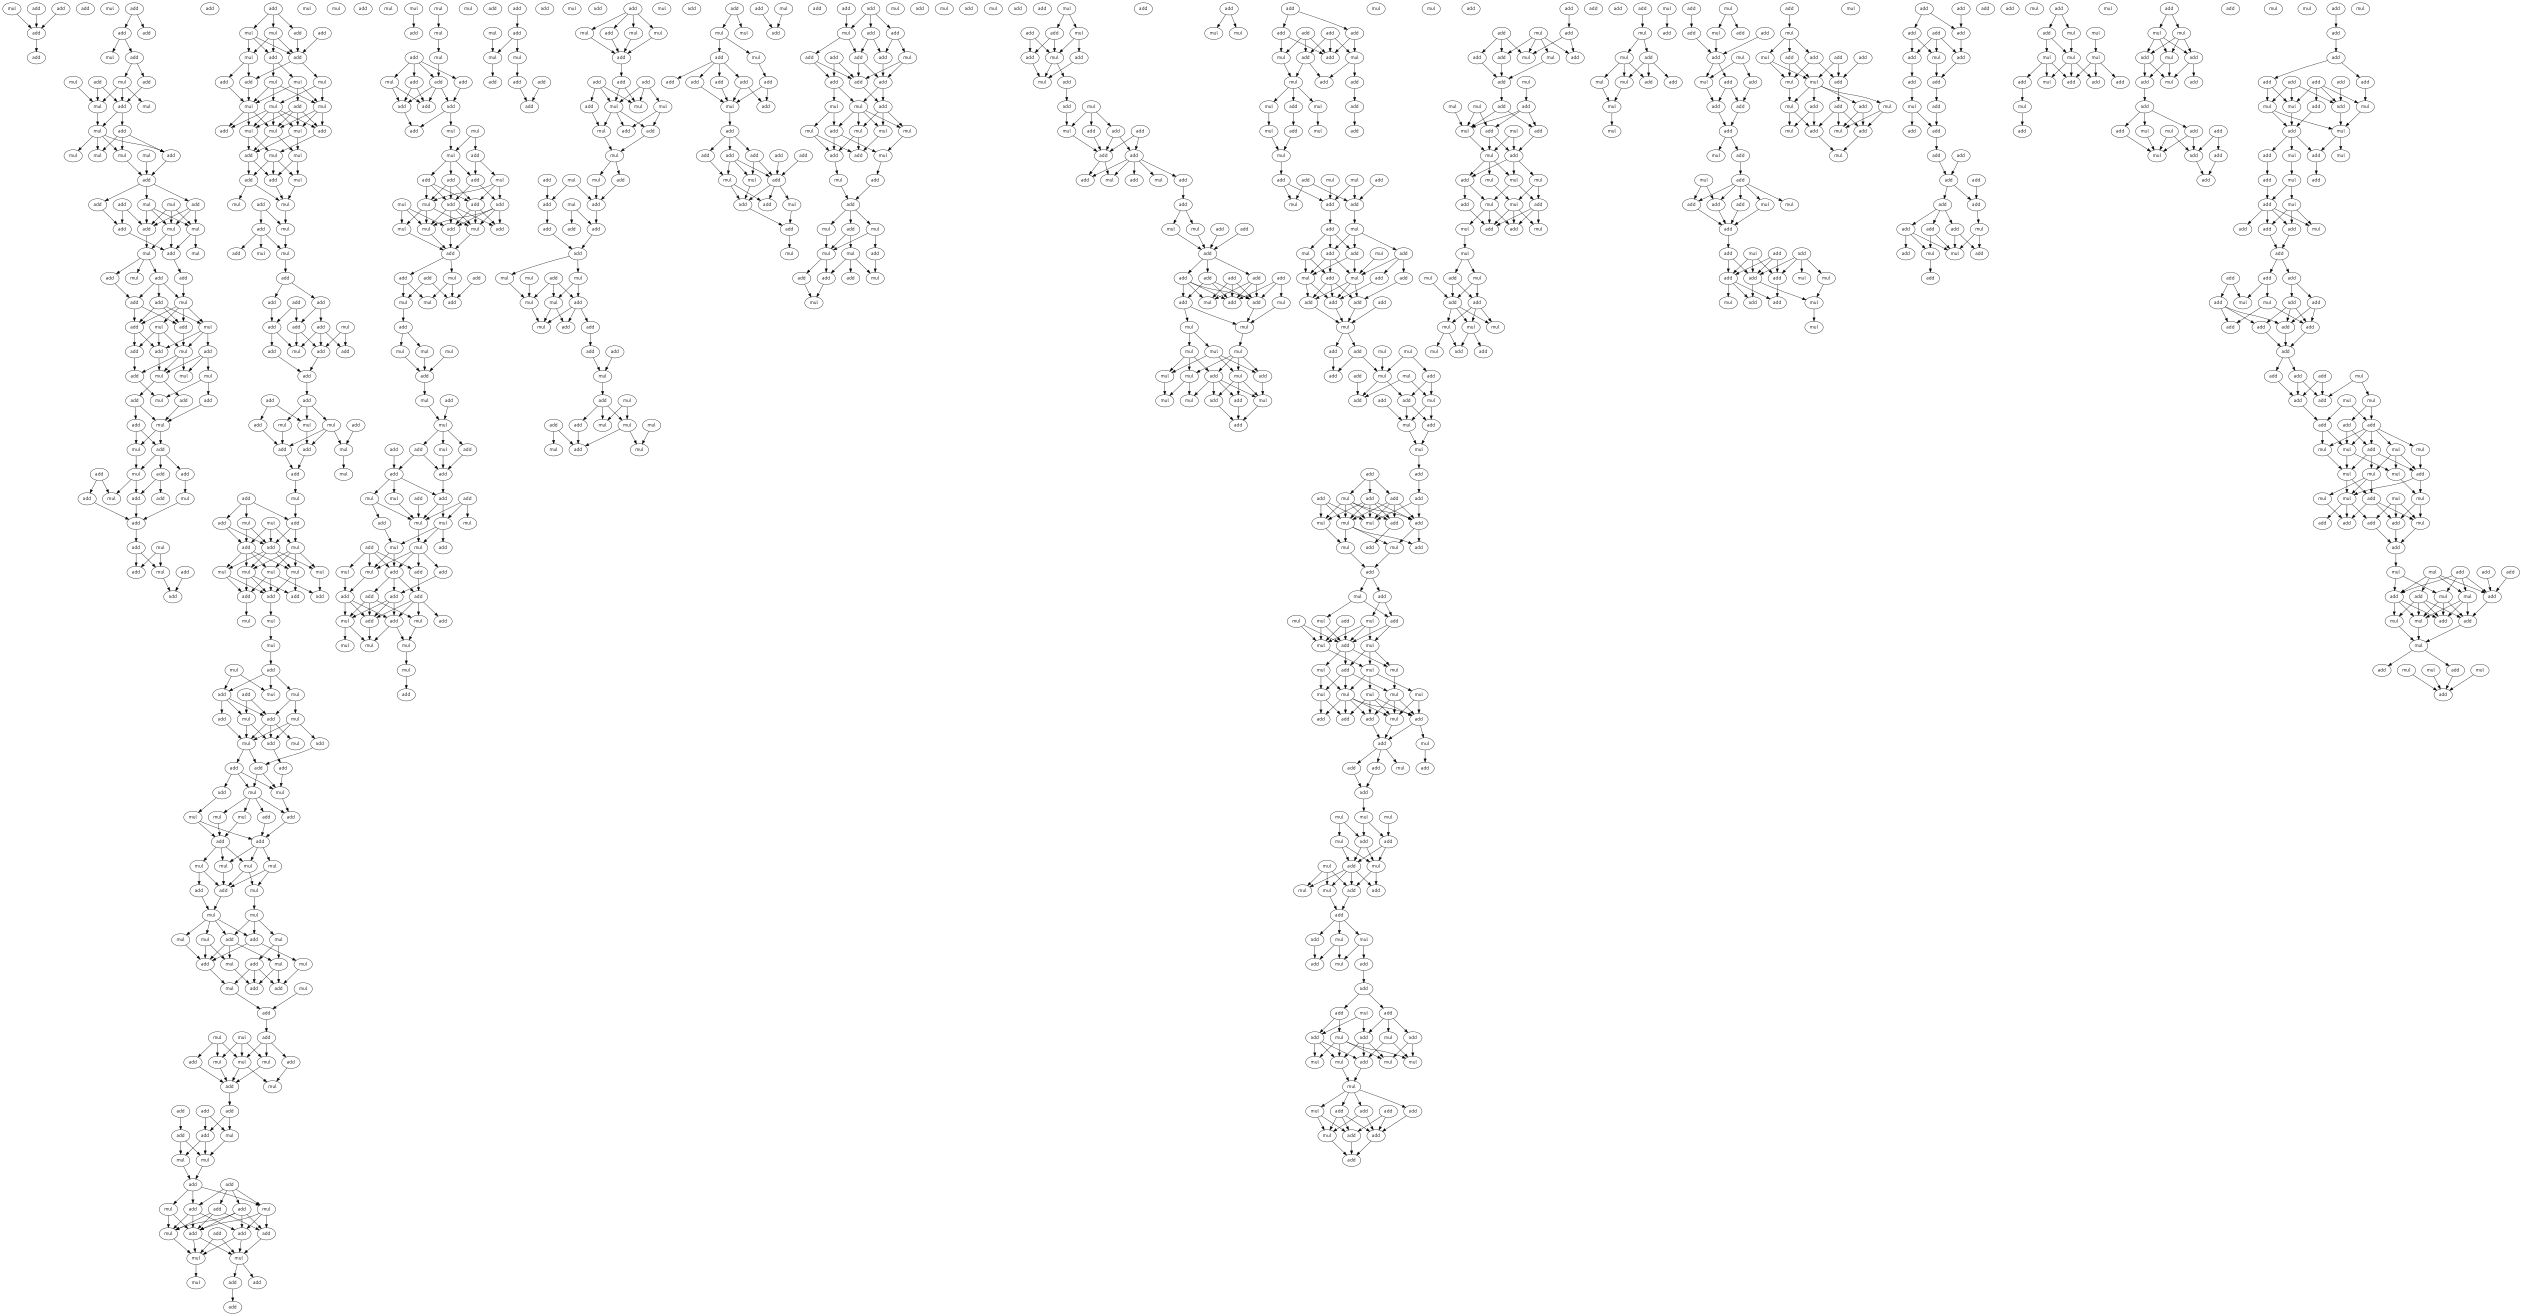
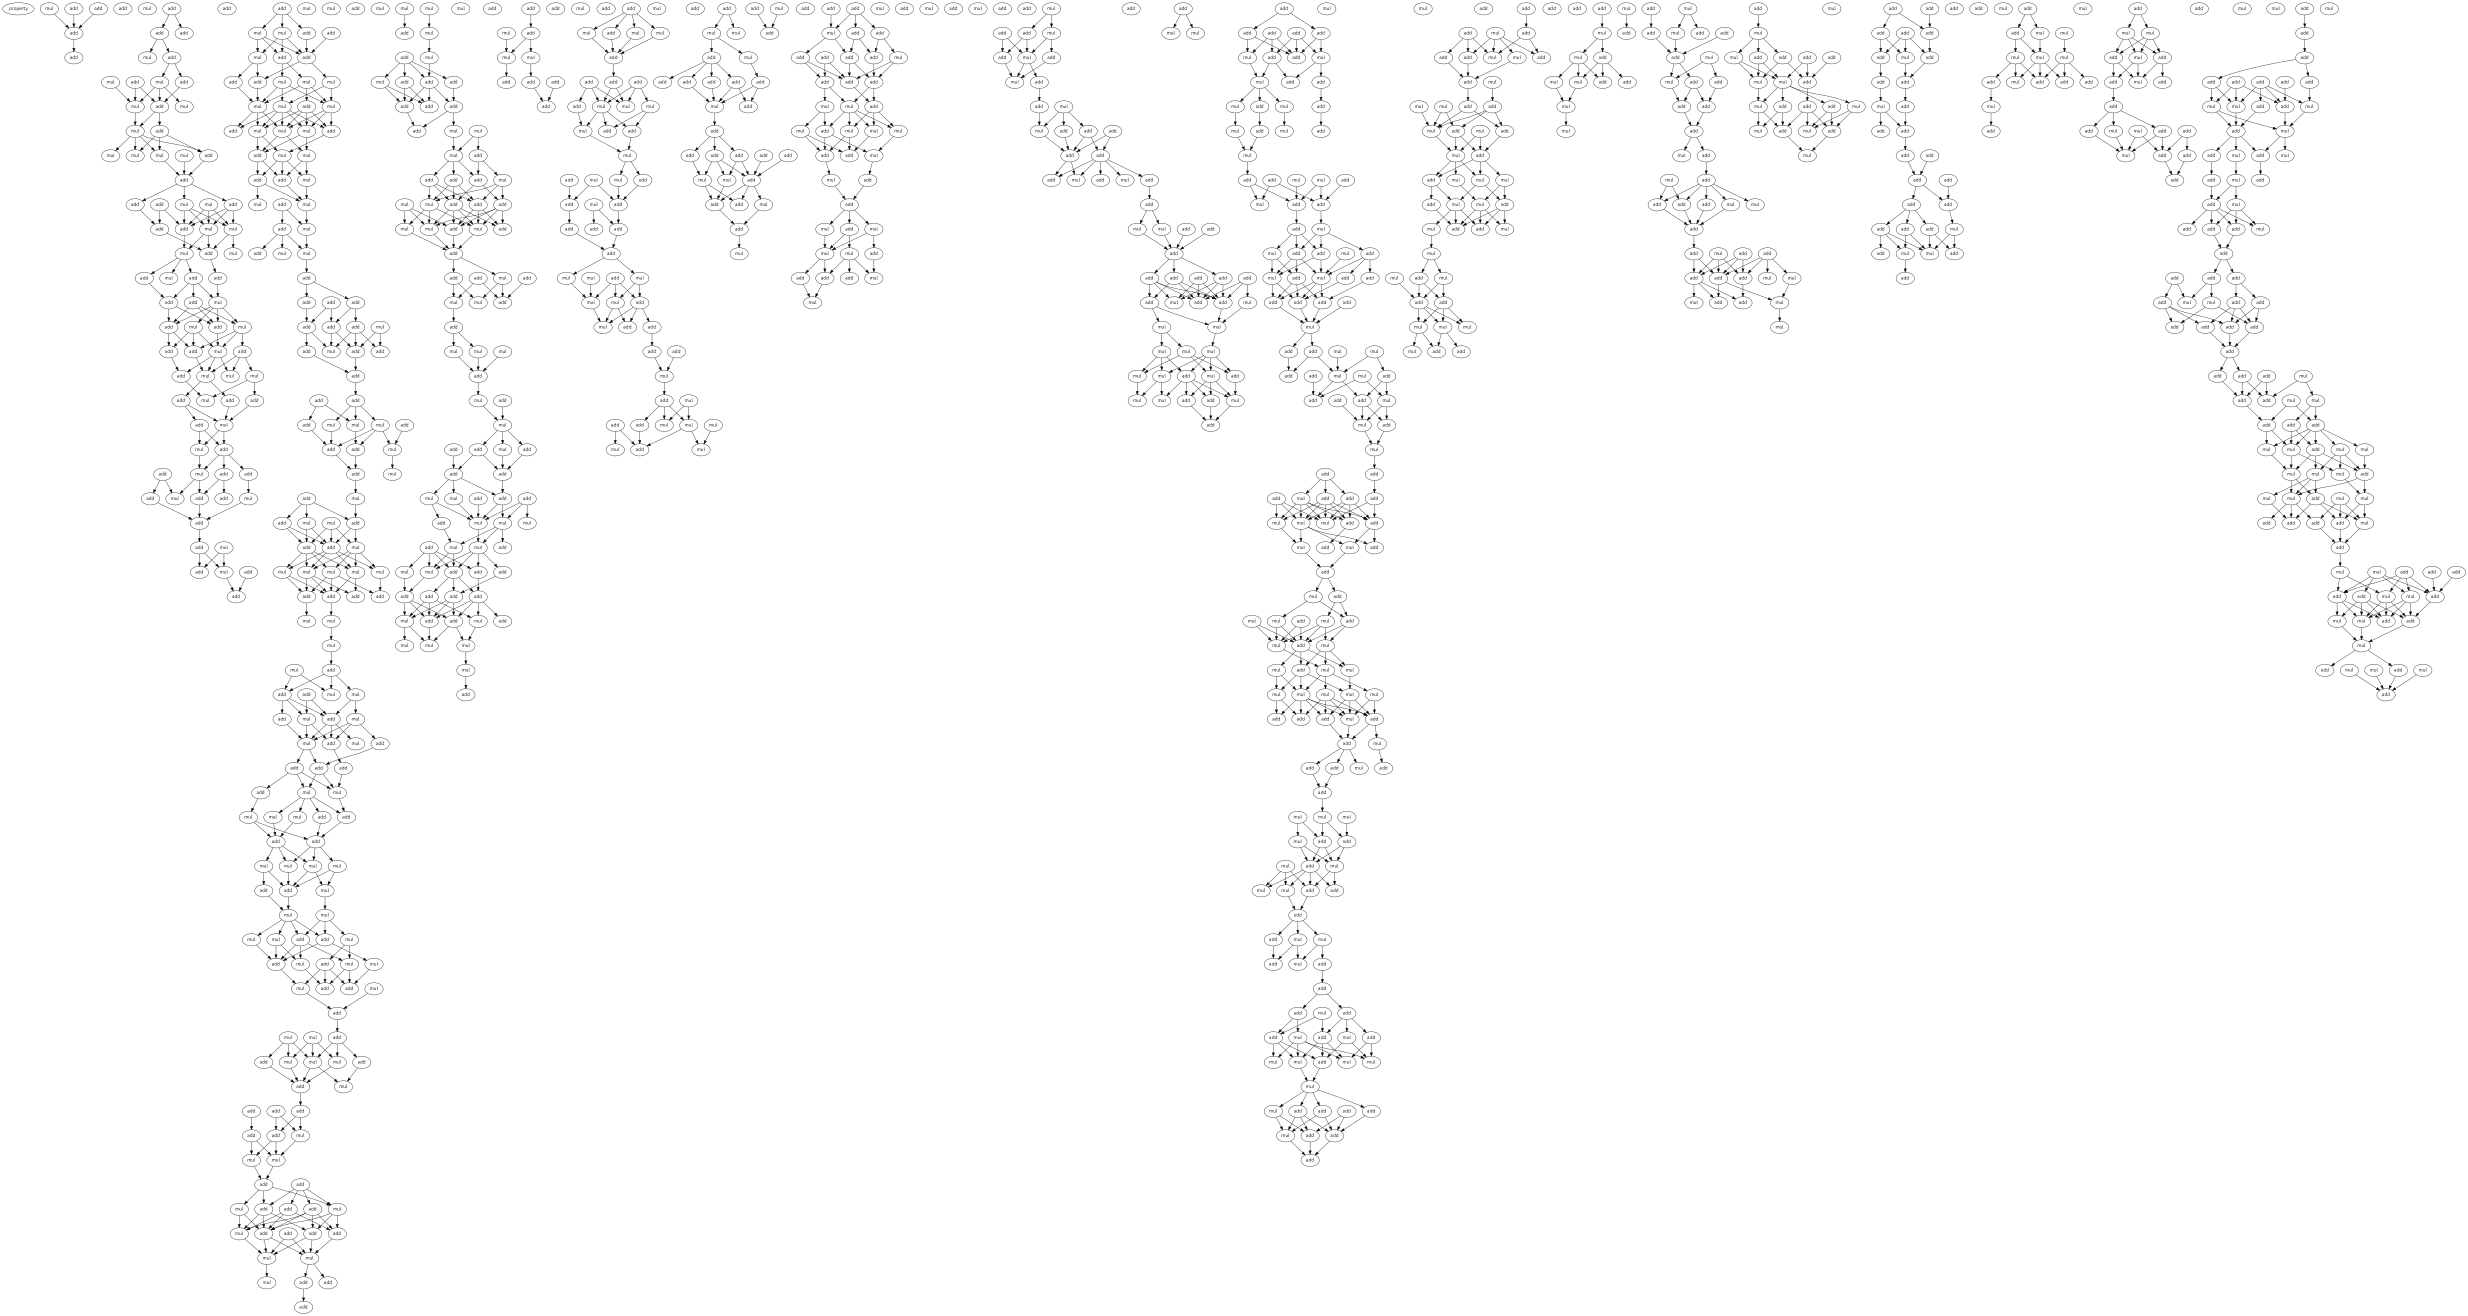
none -> (18, 9)
